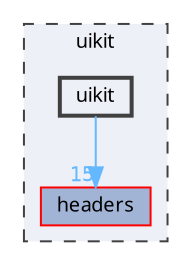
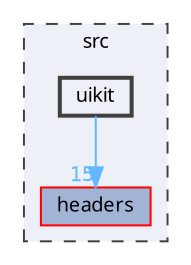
(96, 43) -> (96, 43)
